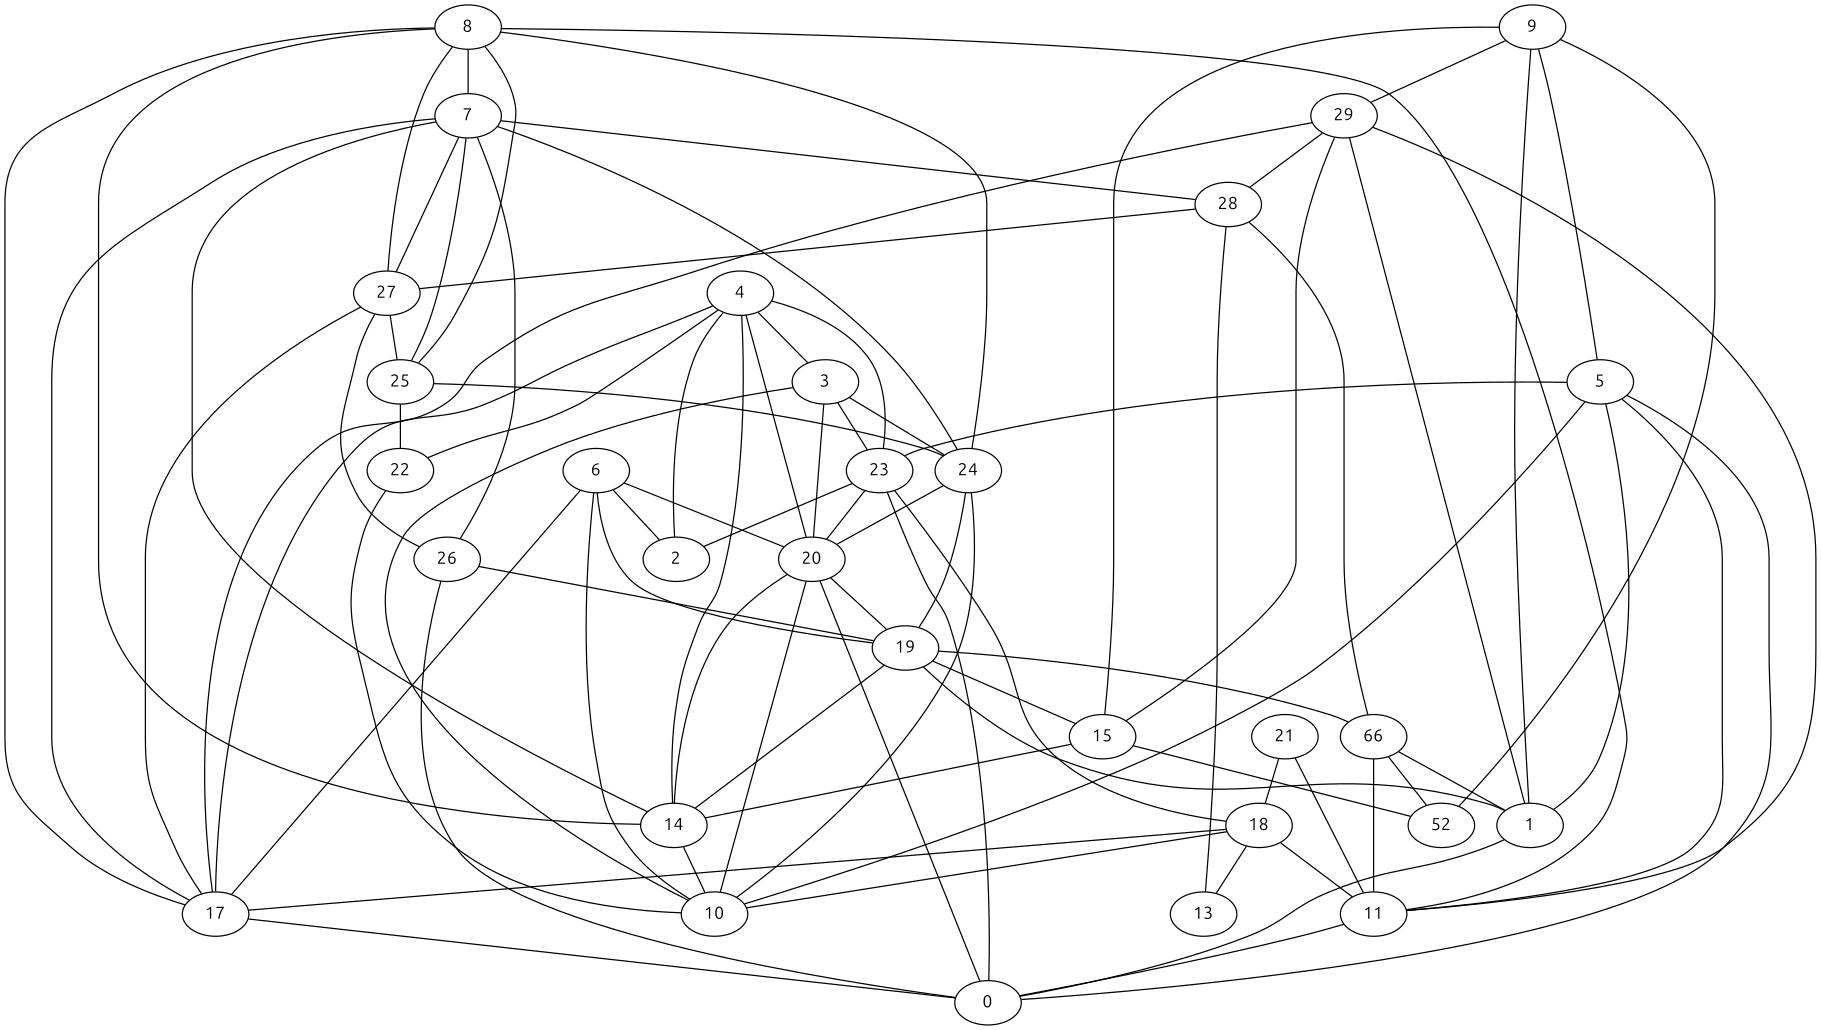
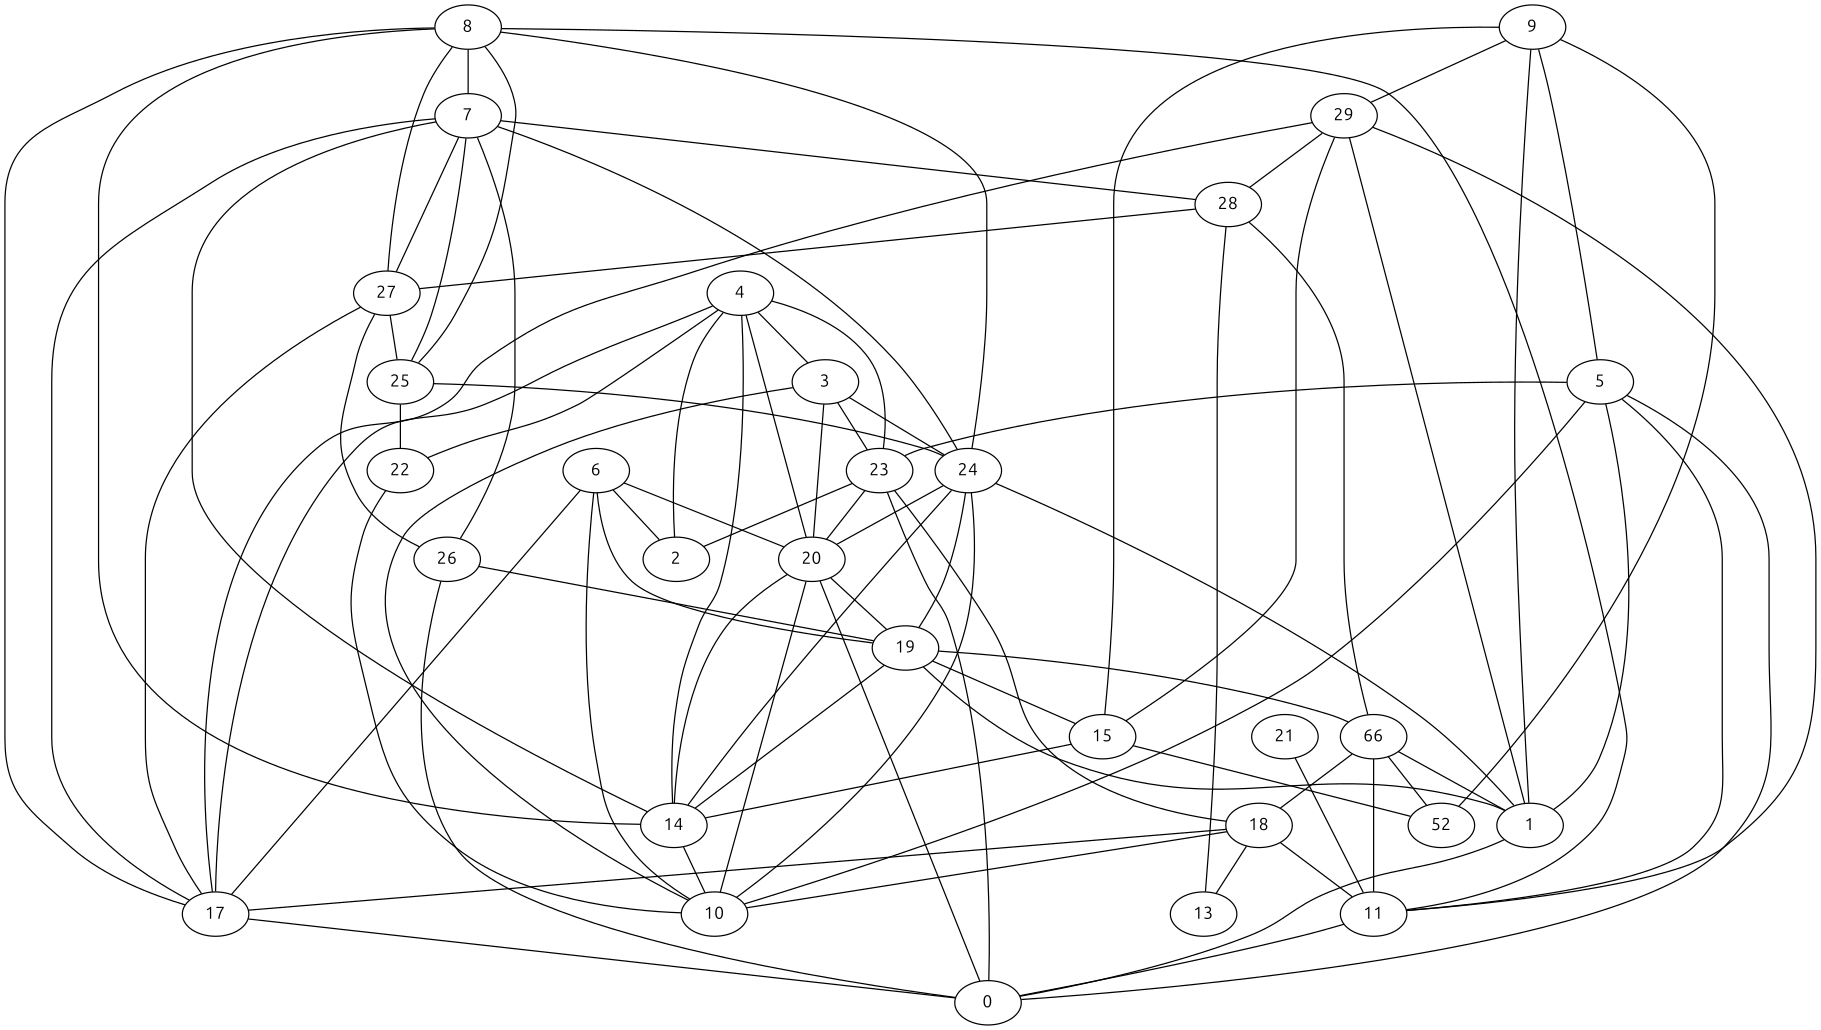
none -> (1271, 620)
none -> (816, 645)
(1274, 773) -> (1322, 777)
